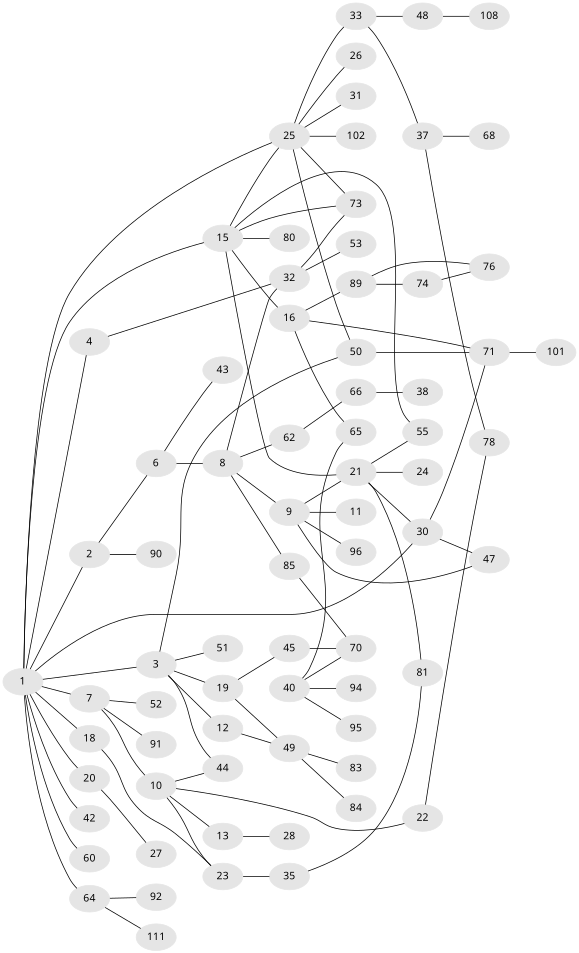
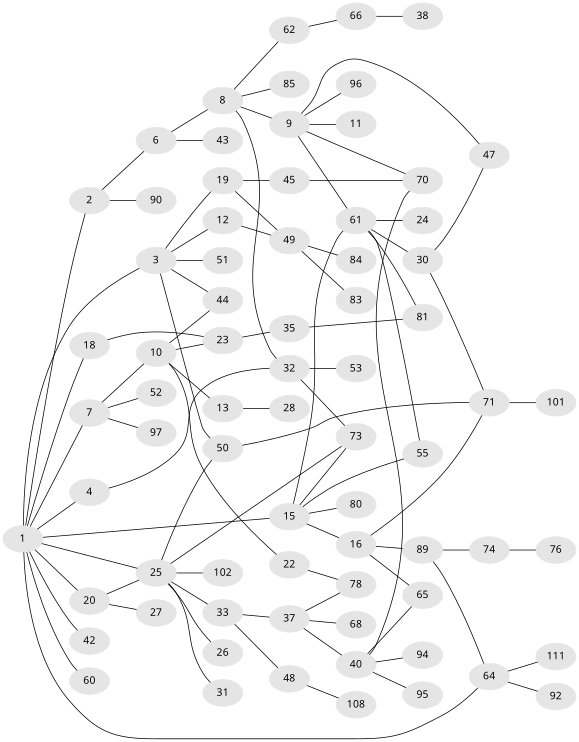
(253, 186) -> (123, 587)
(420, 262) -> (462, 611)
(356, 472) -> (356, 221)
(319, 603) -> (356, 153)
(228, 614) -> none
none -> (323, 642)
(156, 745) -> (156, 433)
